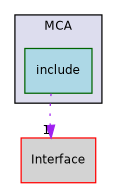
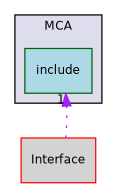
(50, 111) -> (67, 122)
